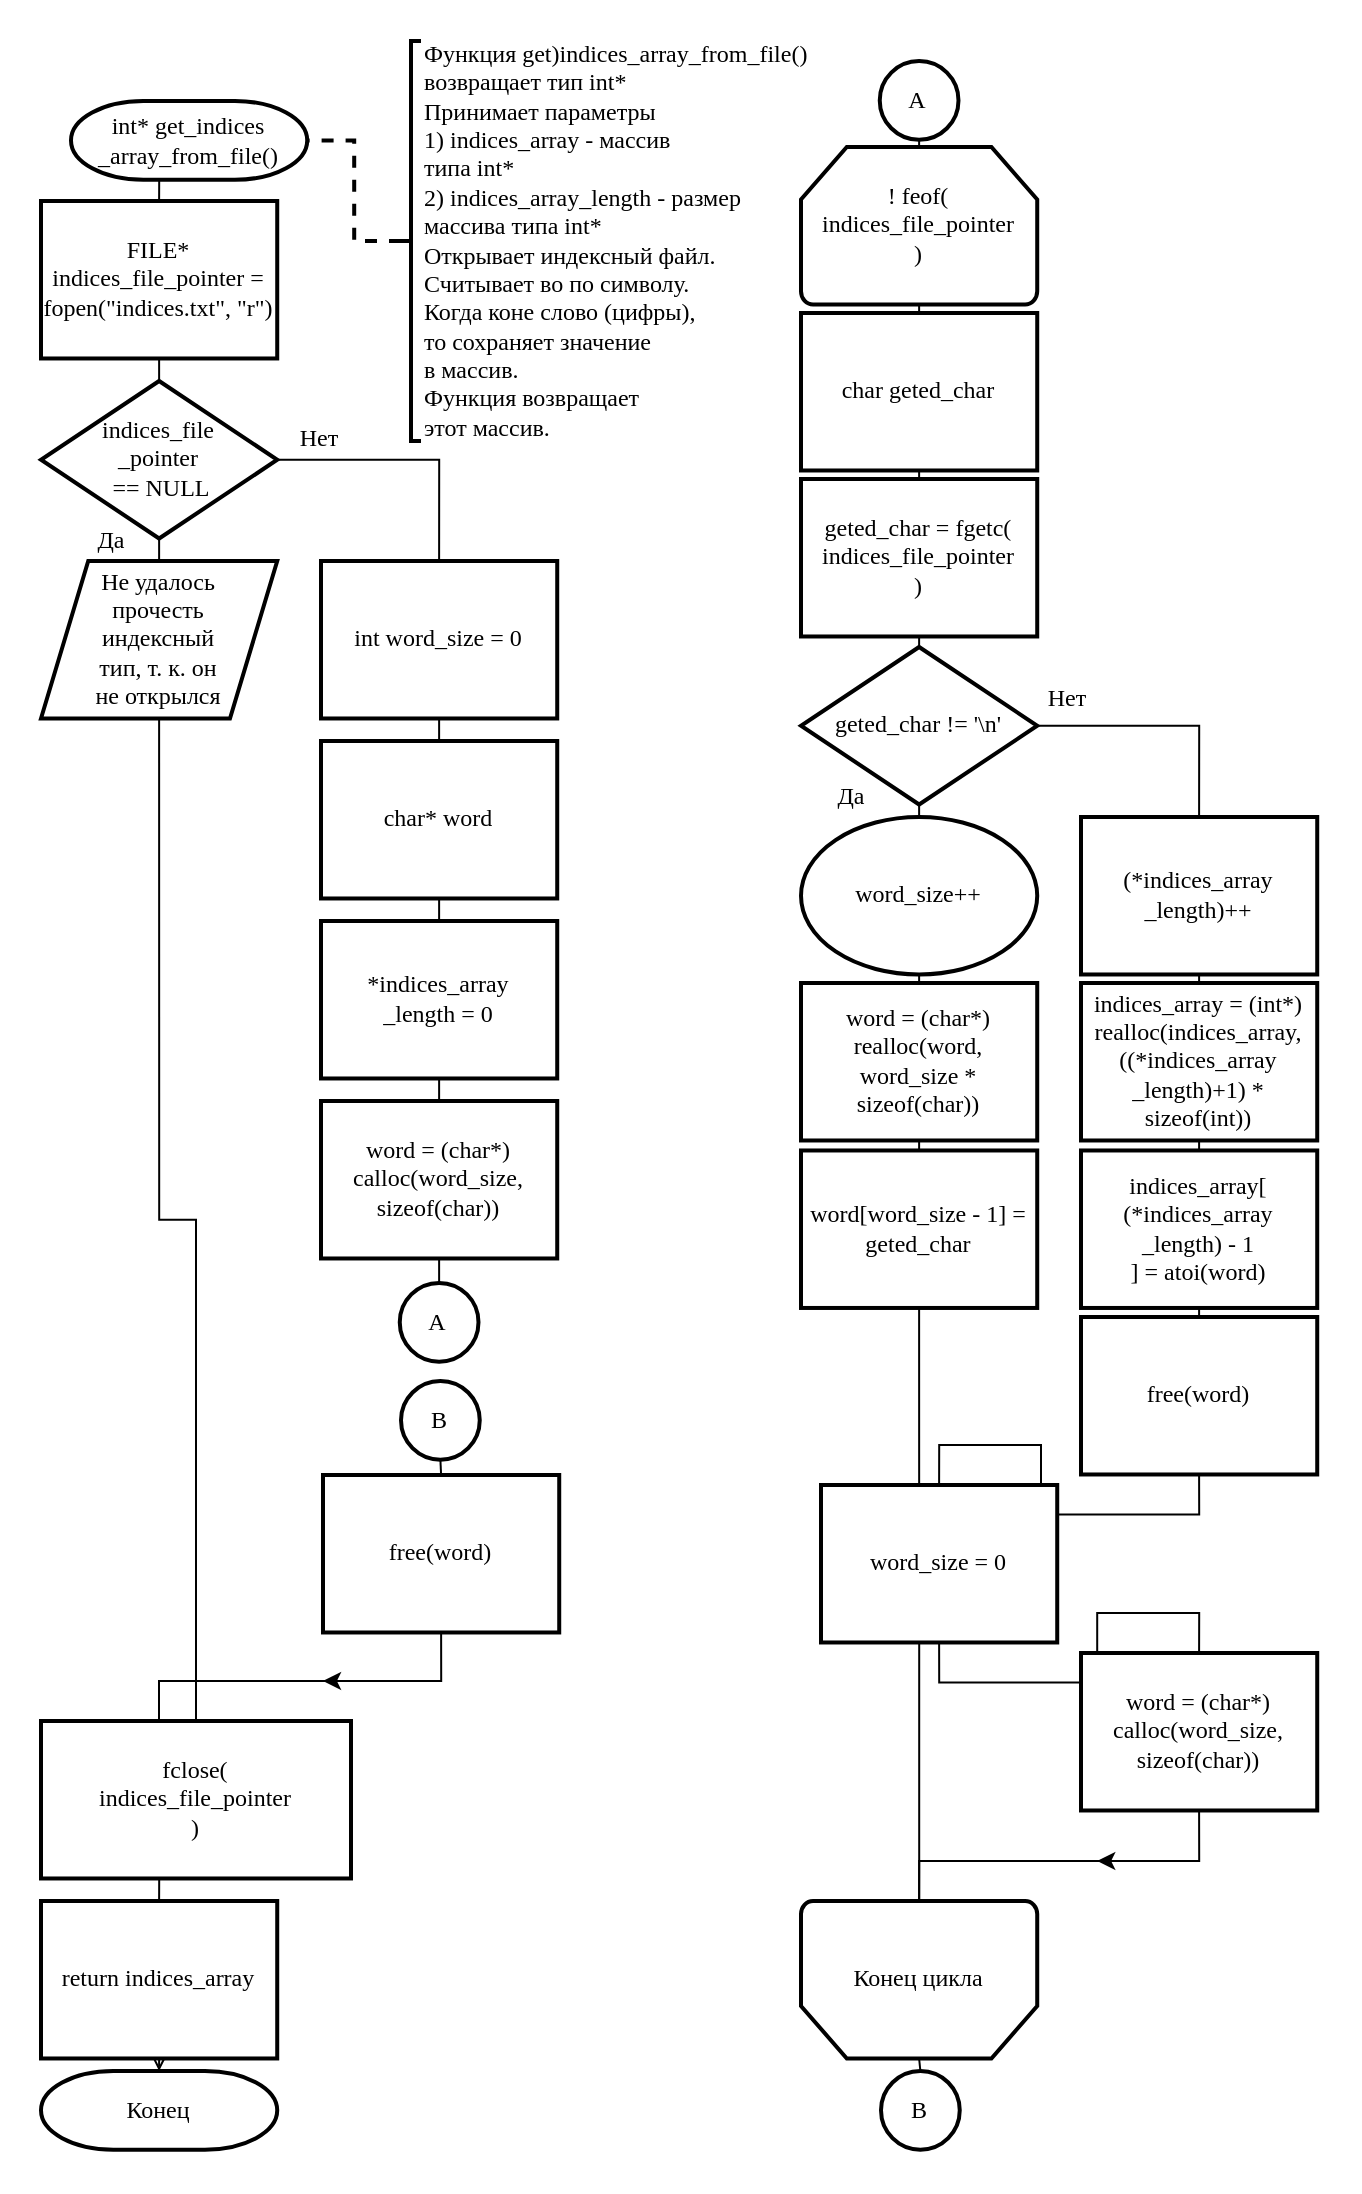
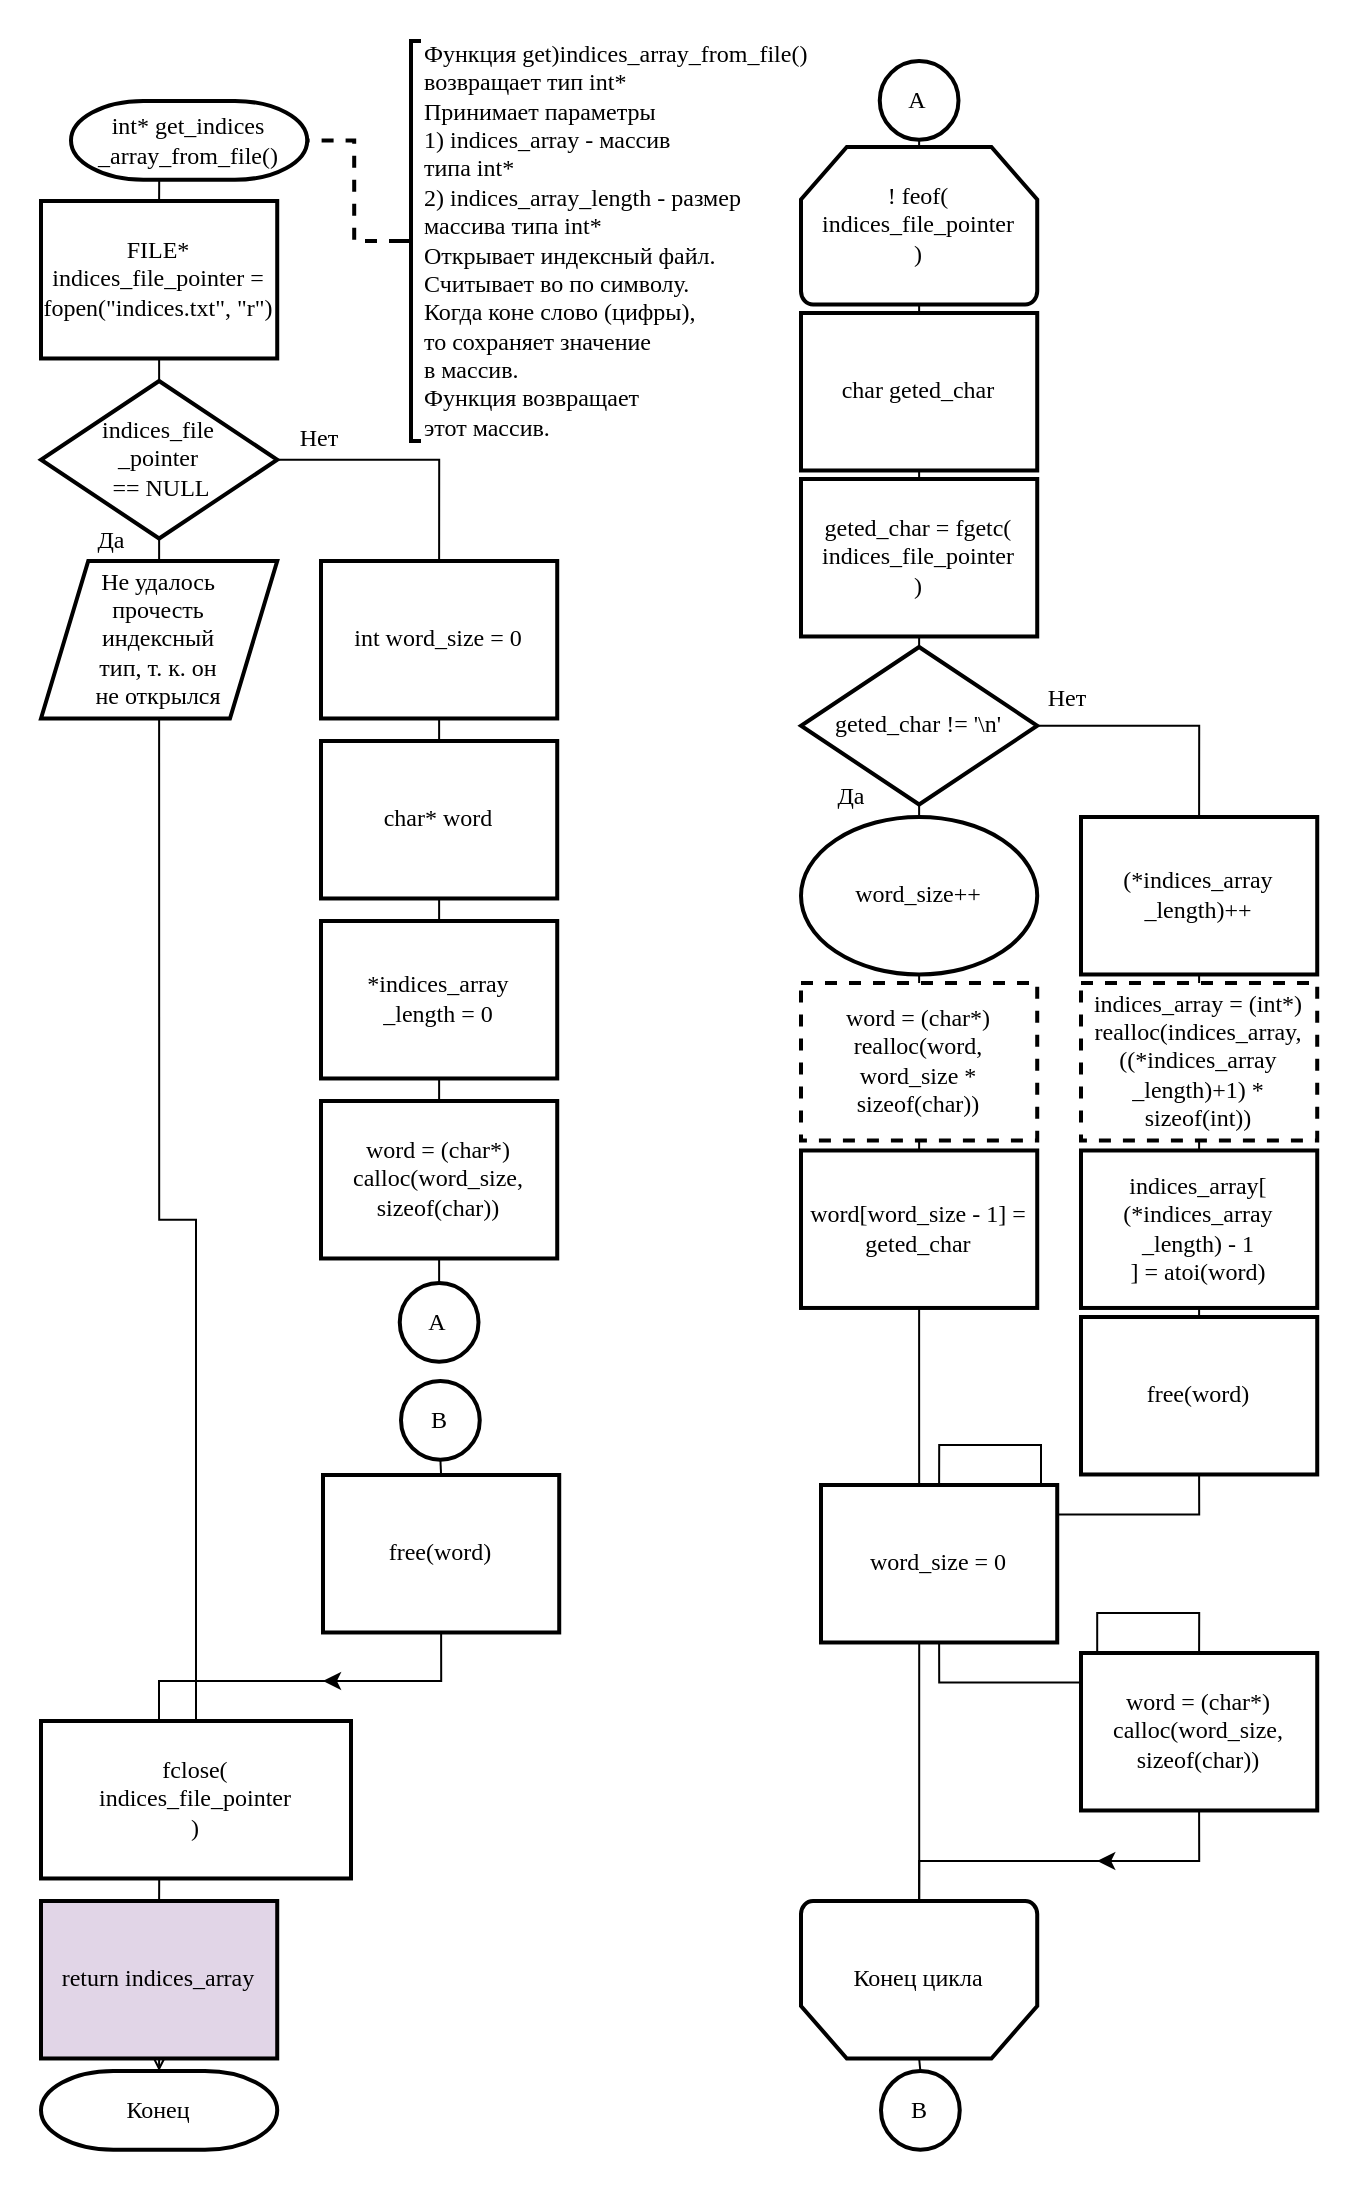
(919, 1062) -> (919, 1062)
(1199, 1062) -> (1199, 1062)
(159, 1980) -> (159, 1980)
